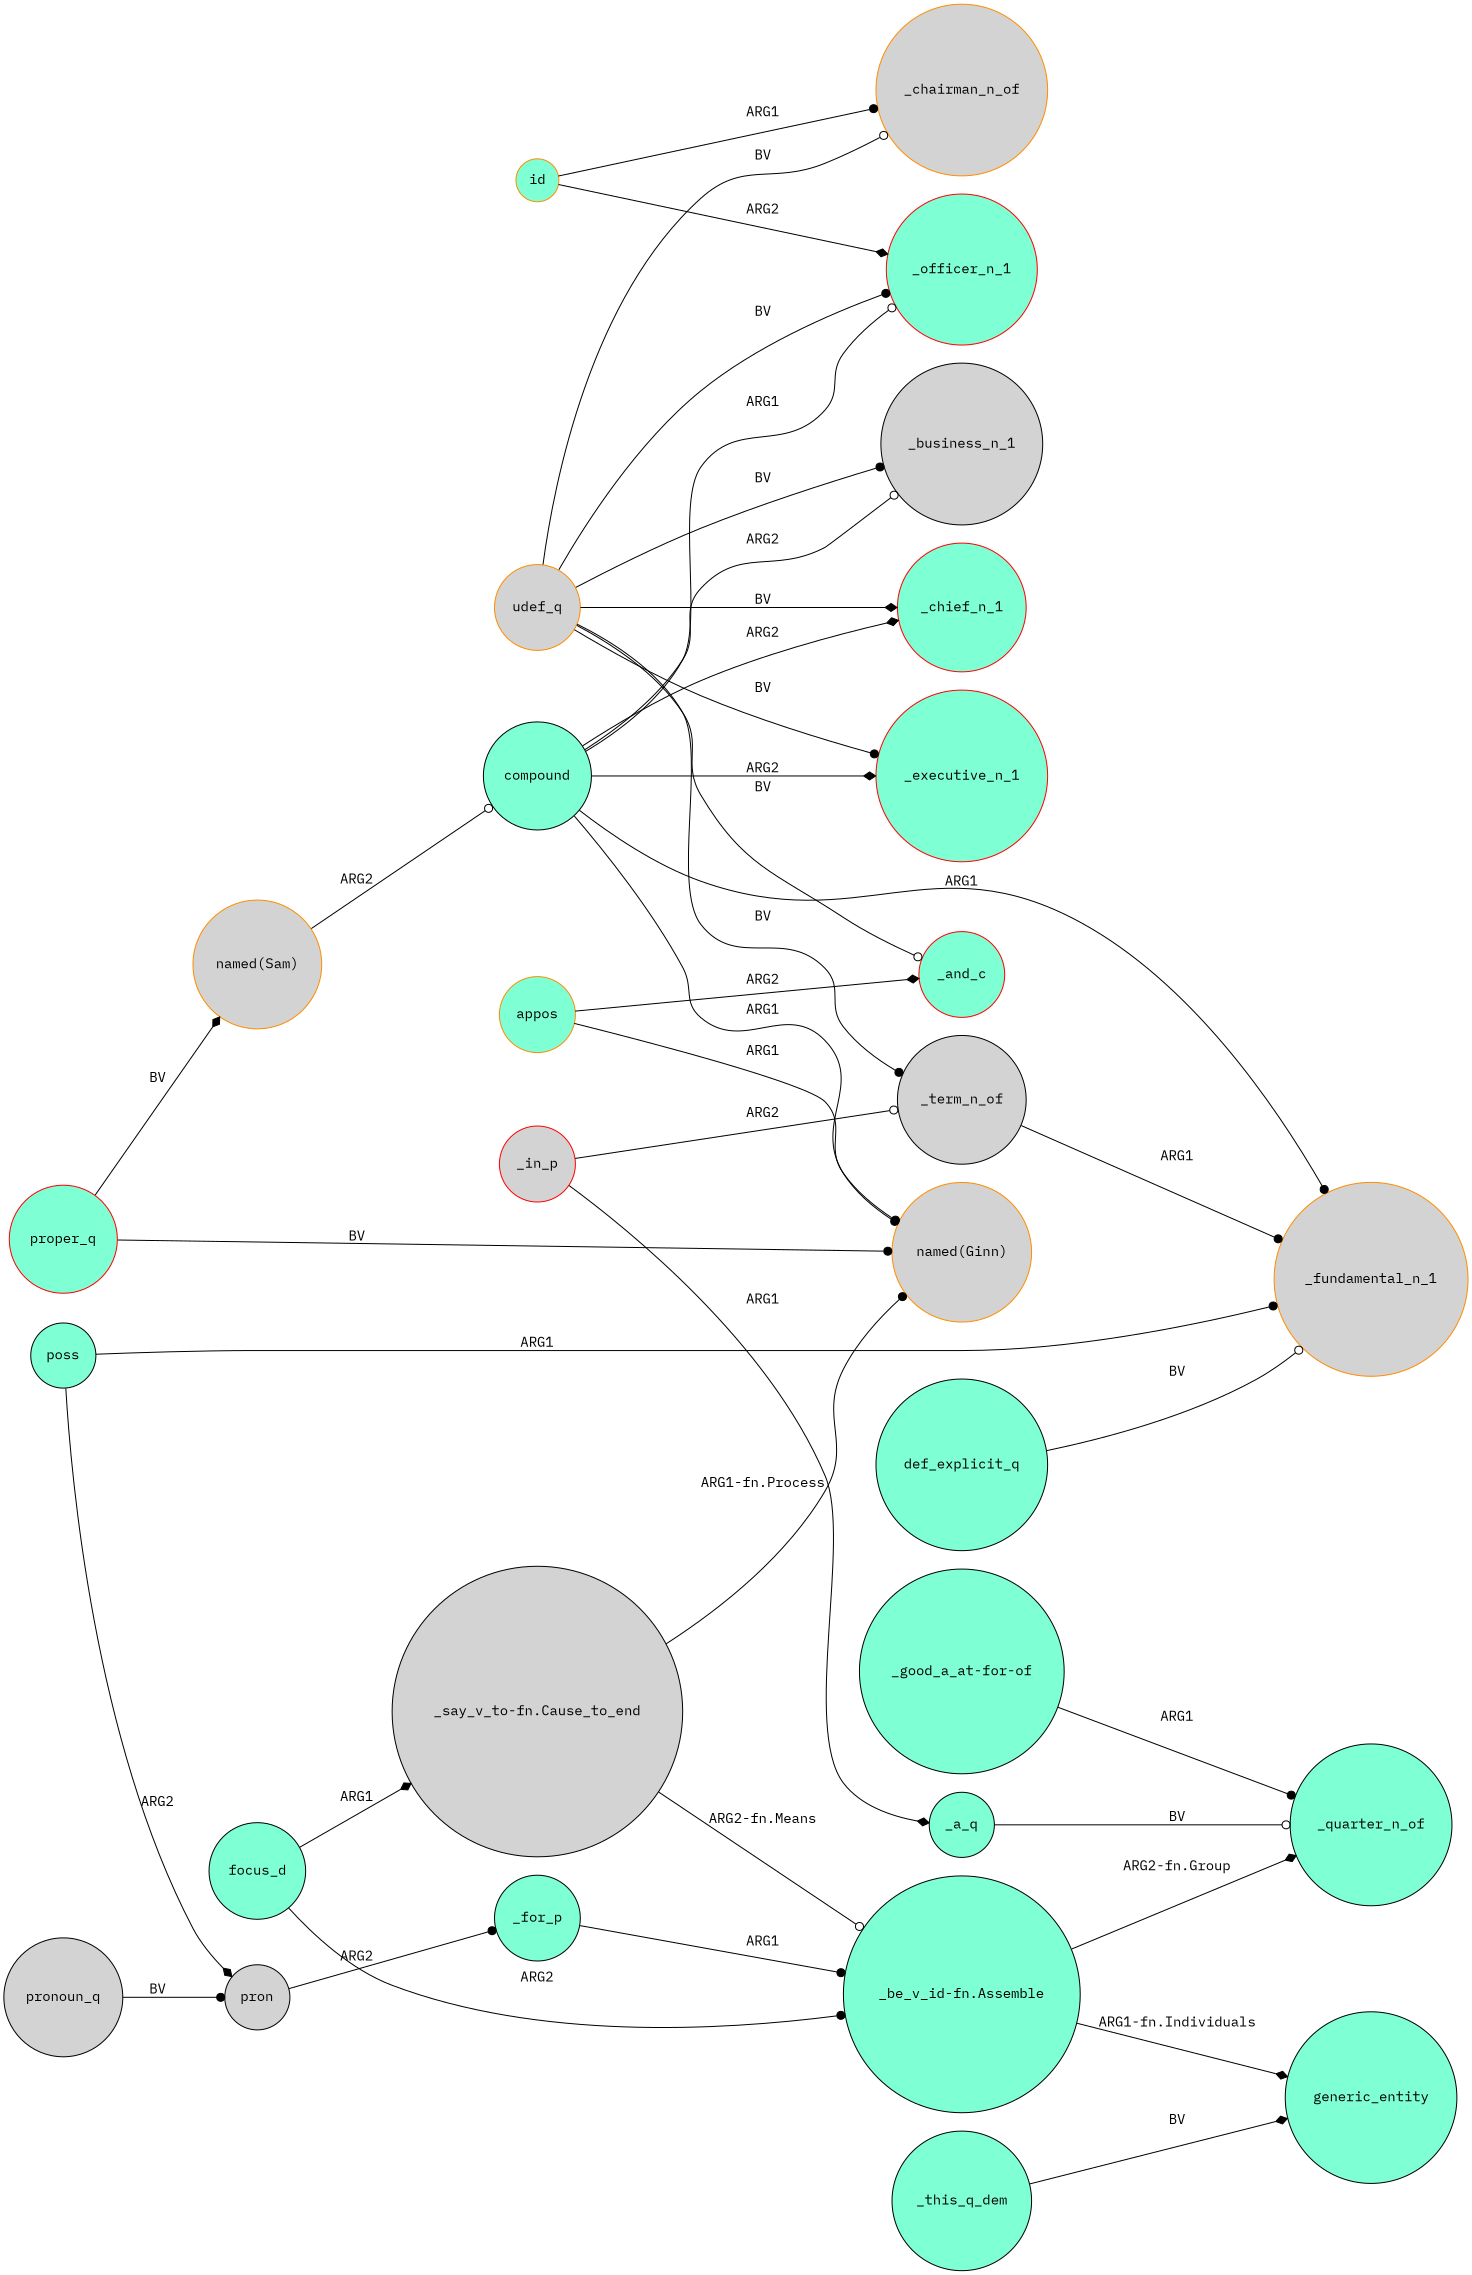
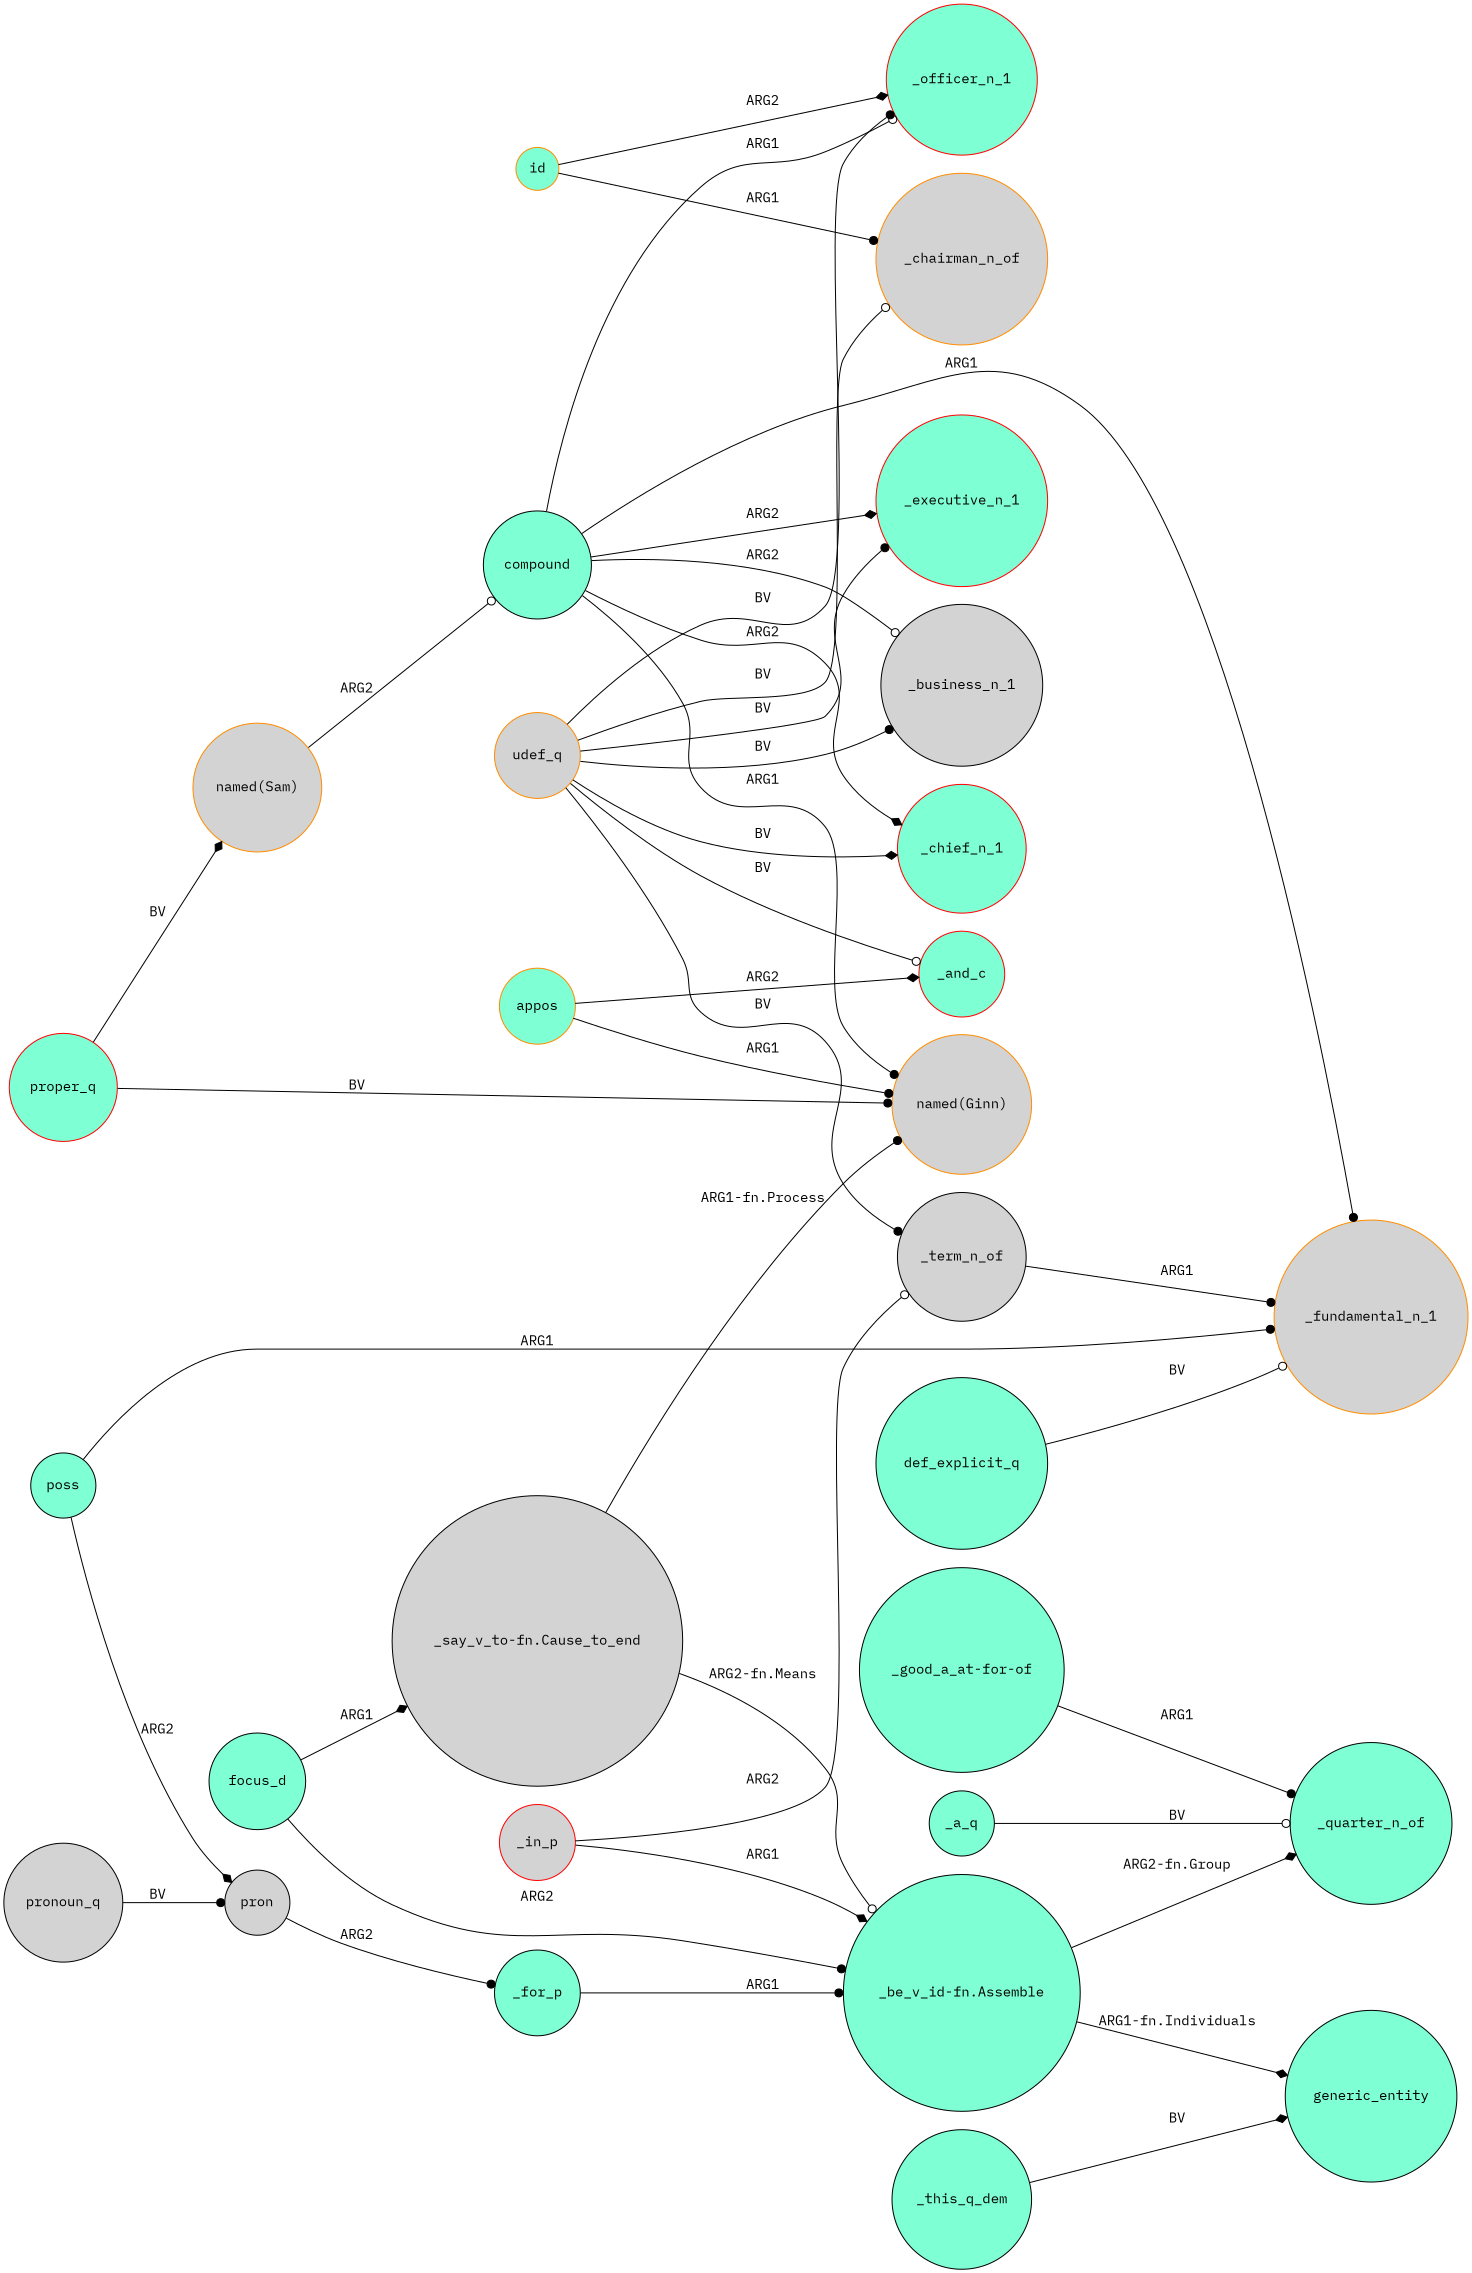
(817, 1460) -> (719, 1867)
